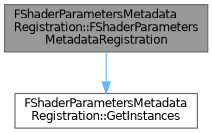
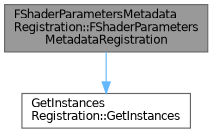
(106, 111) -> (106, 111)
